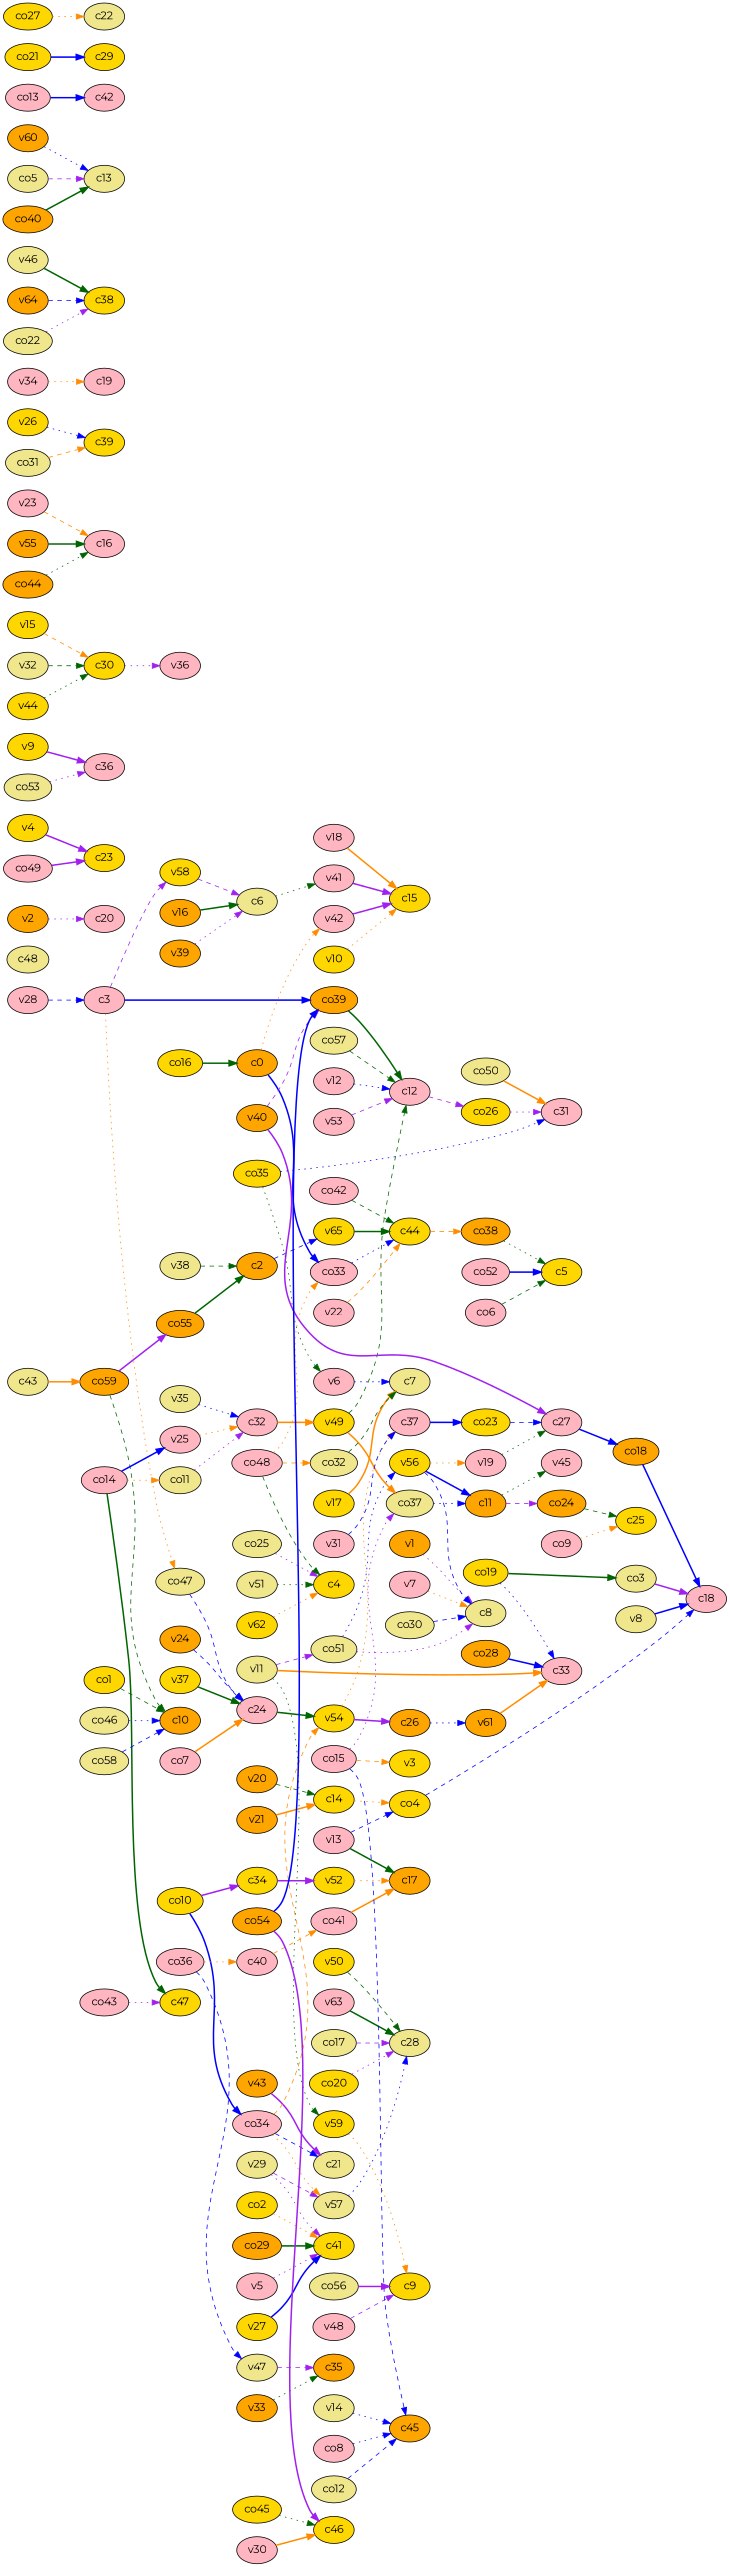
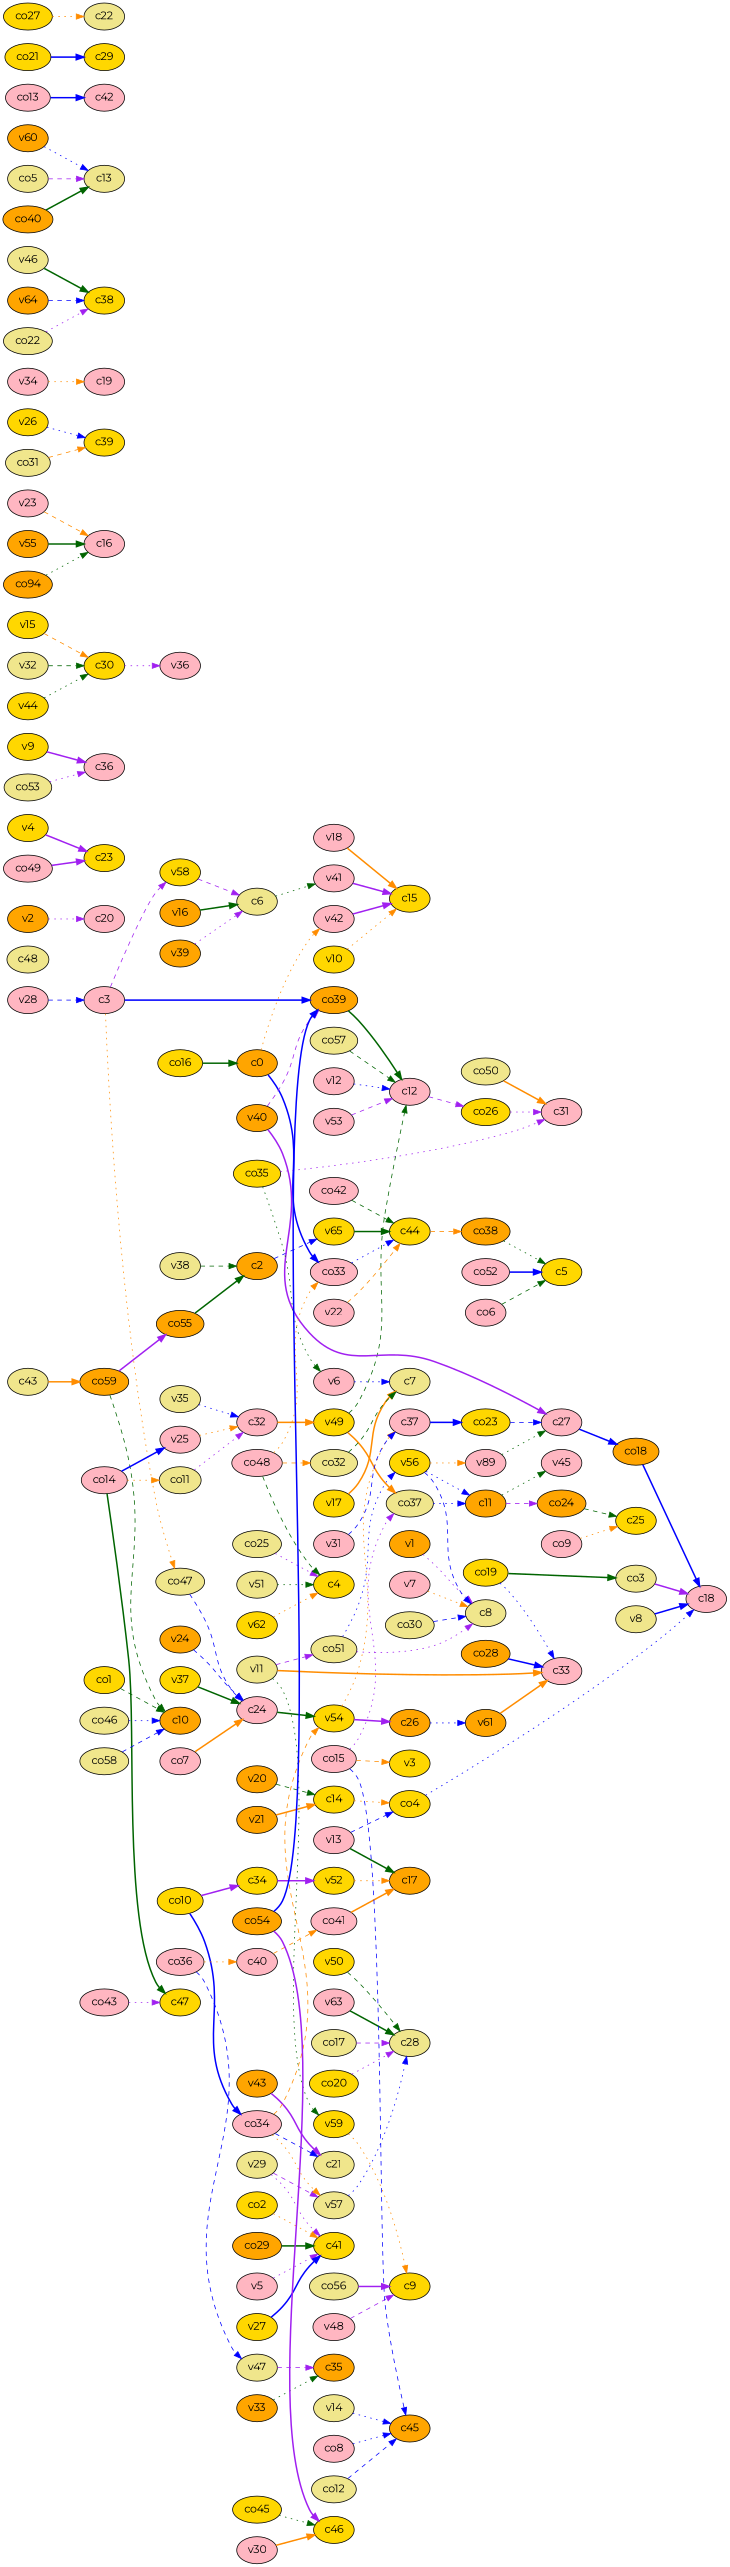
(28, 585) -> (28, 585)
(410, 1154) -> (410, 1154)
(486, 1463) -> (486, 1463)
(444, 1481) -> (444, 1481)
(561, 1710) -> (561, 1710)
